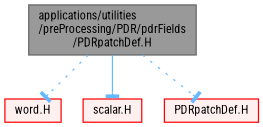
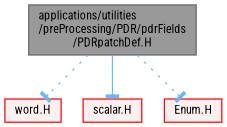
(211, 111) -> (193, 111)
